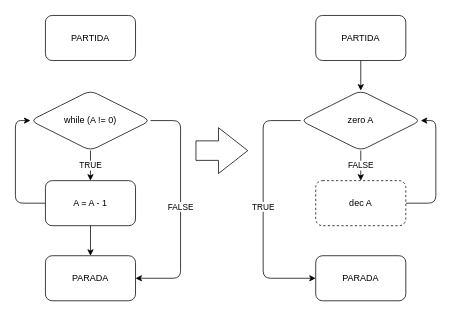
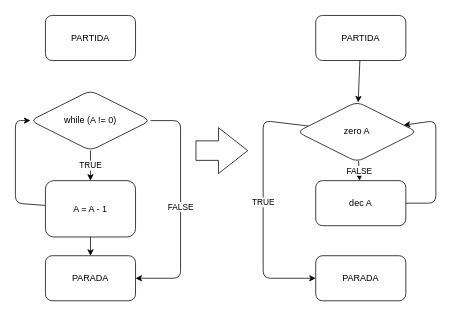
(360, 120) -> (357, 132)
(90, 203) -> (90, 209)
(360, 203) -> (360, 203)
